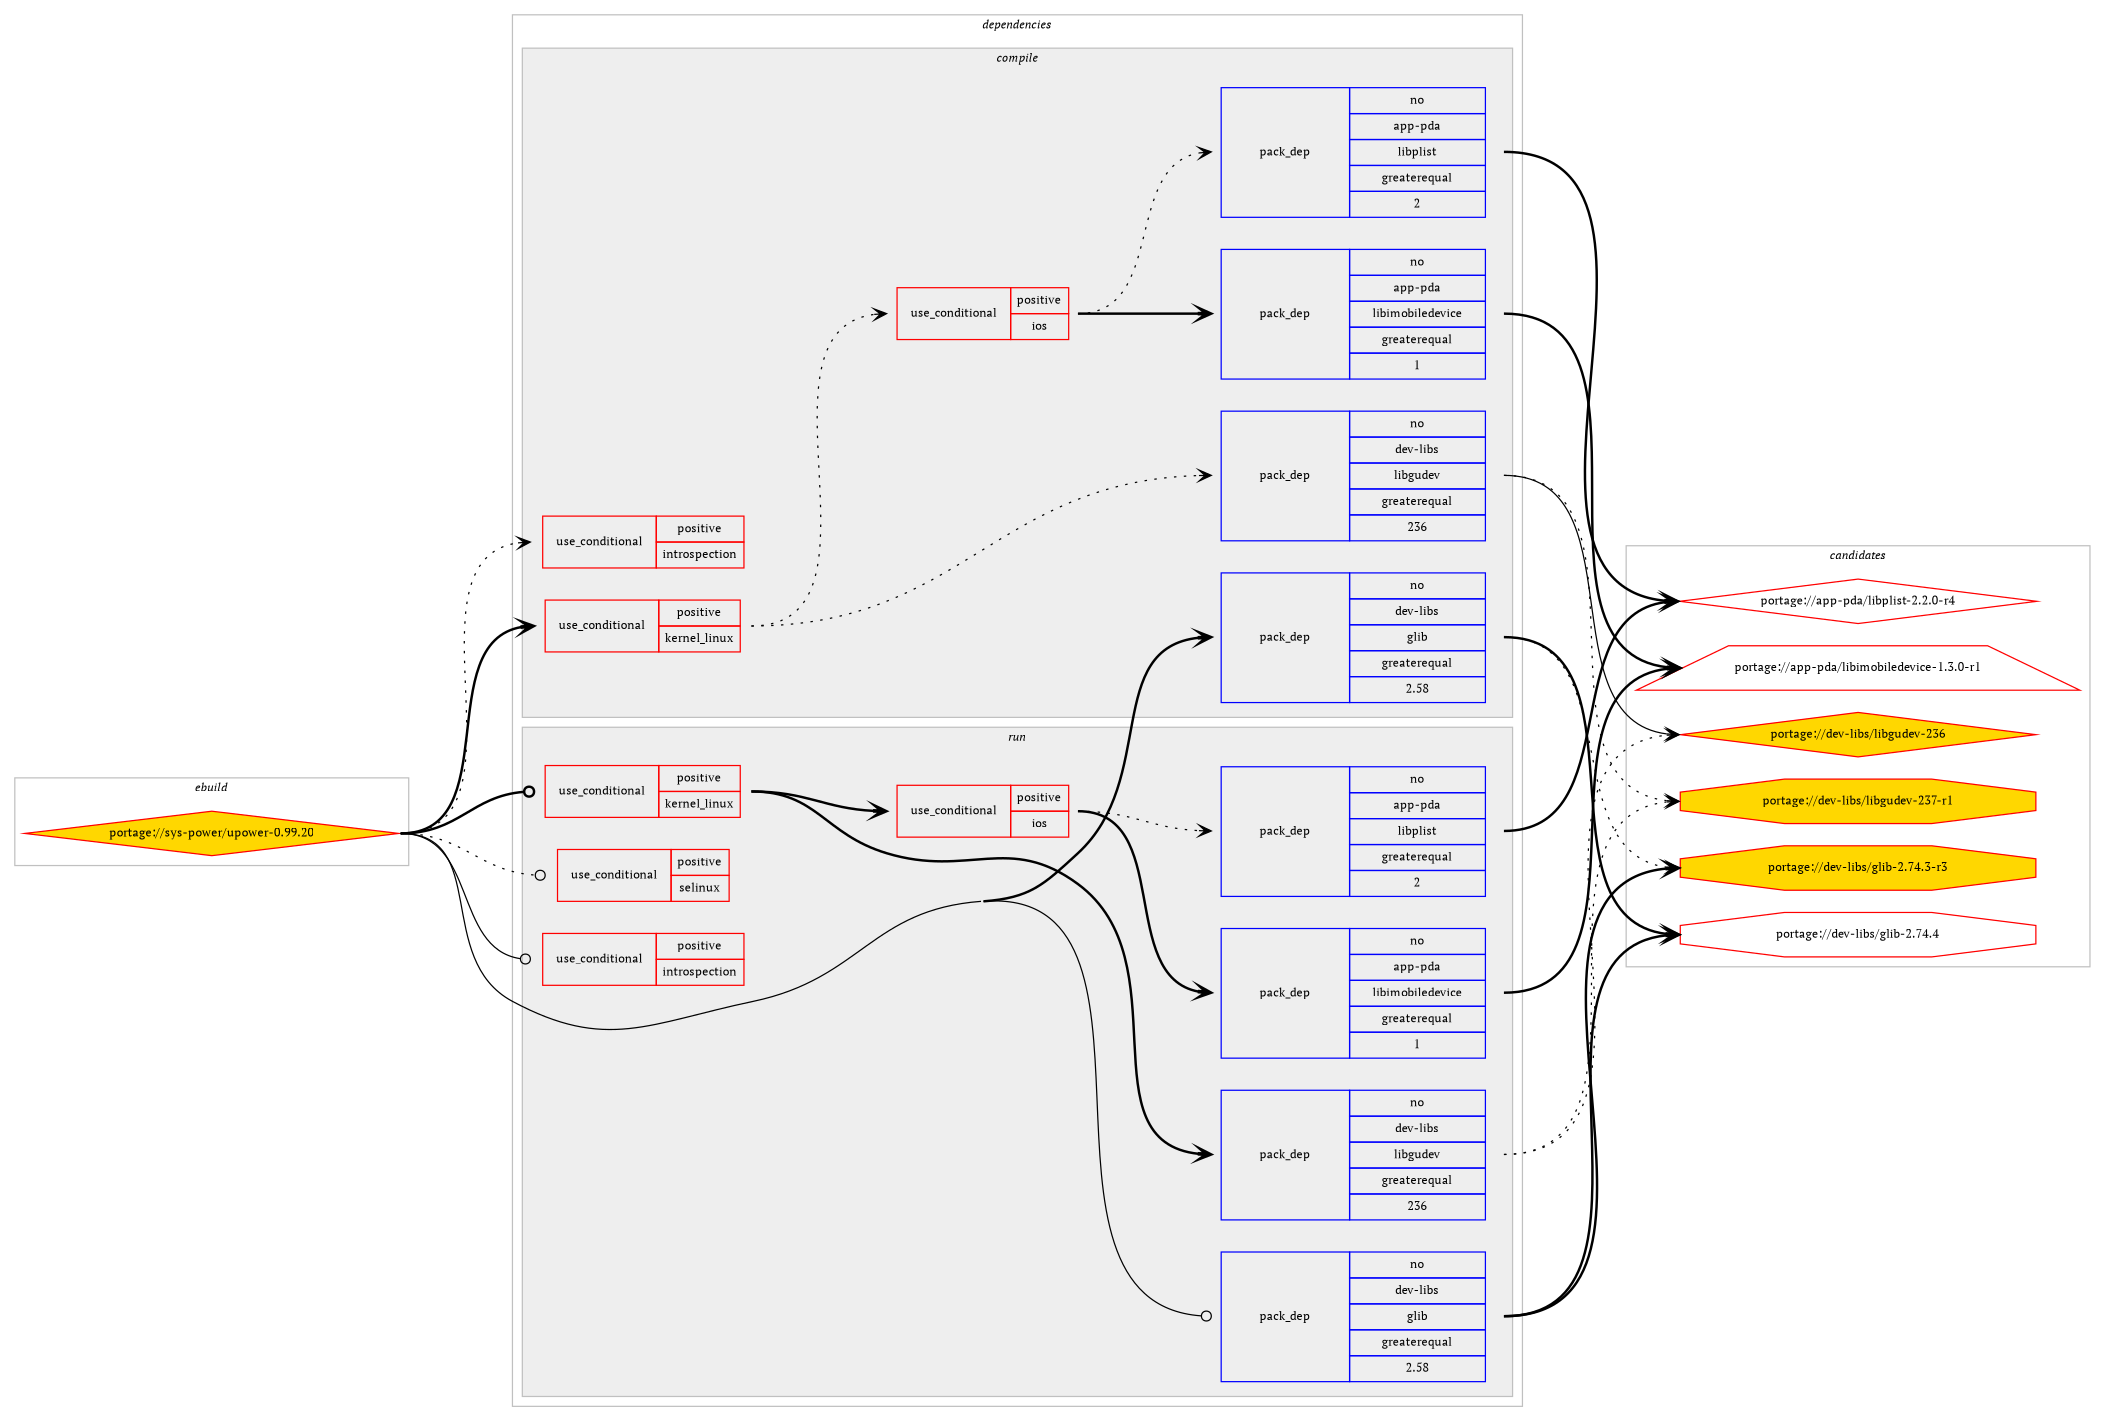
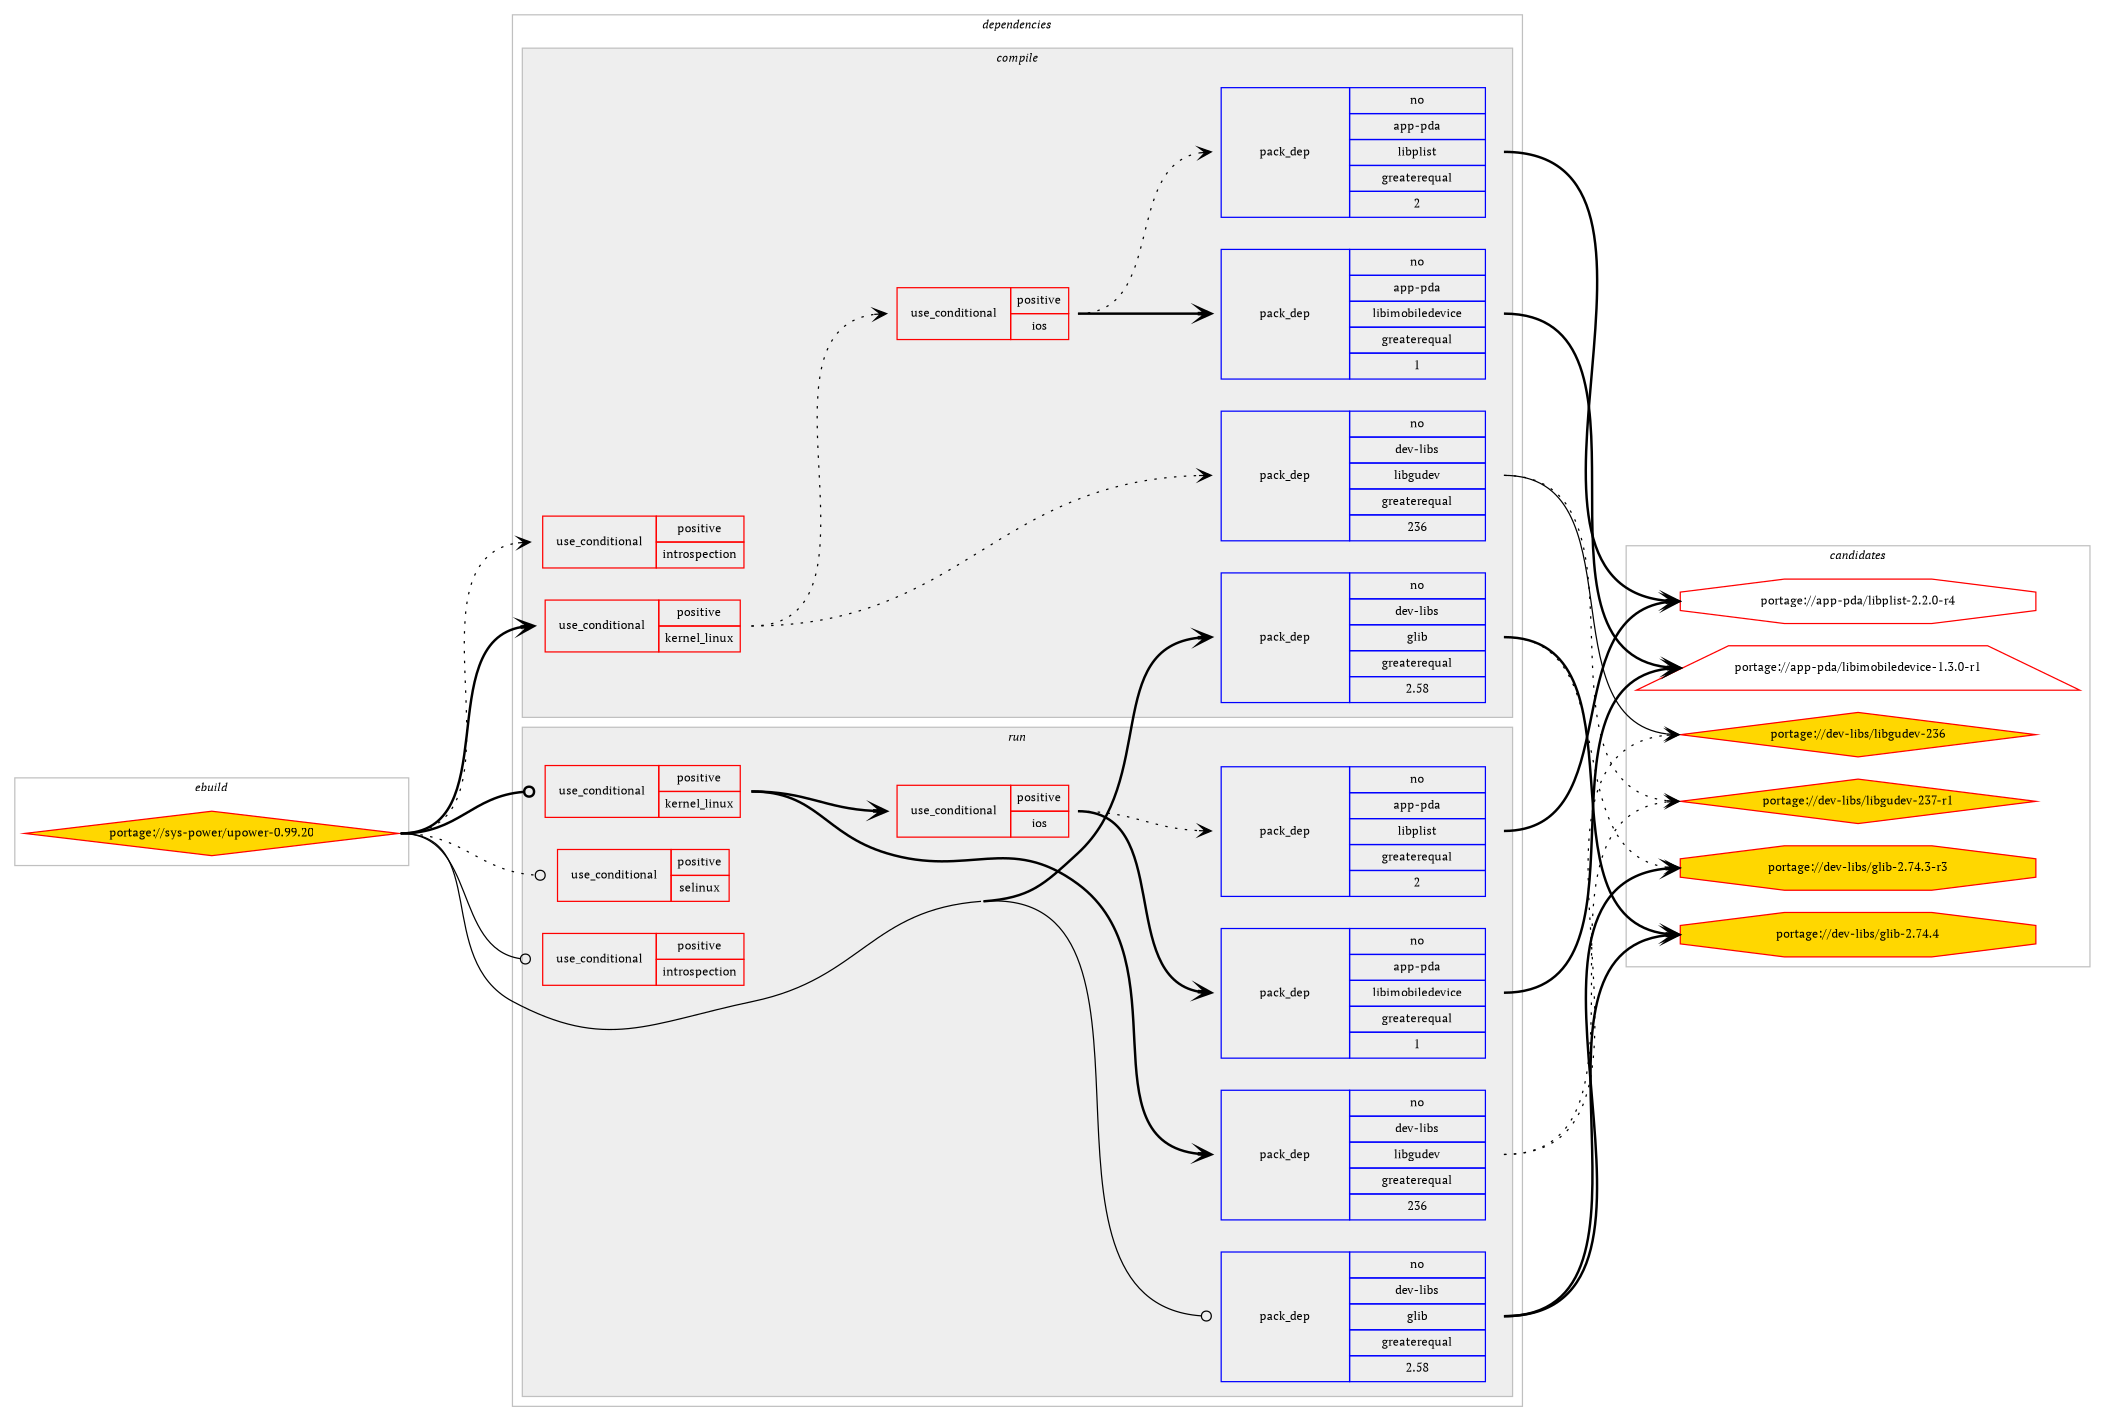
(1858, 601) -> (1858, 601)
(1858, 801) -> (1858, 801)
(1858, 935) -> (1858, 935)
